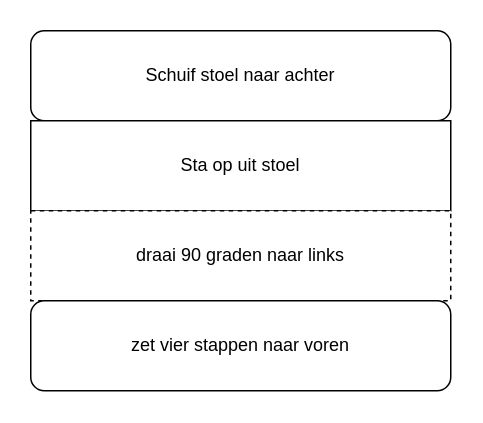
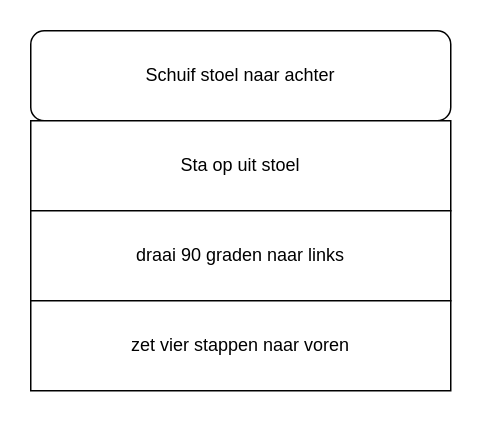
(241, 256) -> (241, 256)
(241, 346) -> (241, 346)
